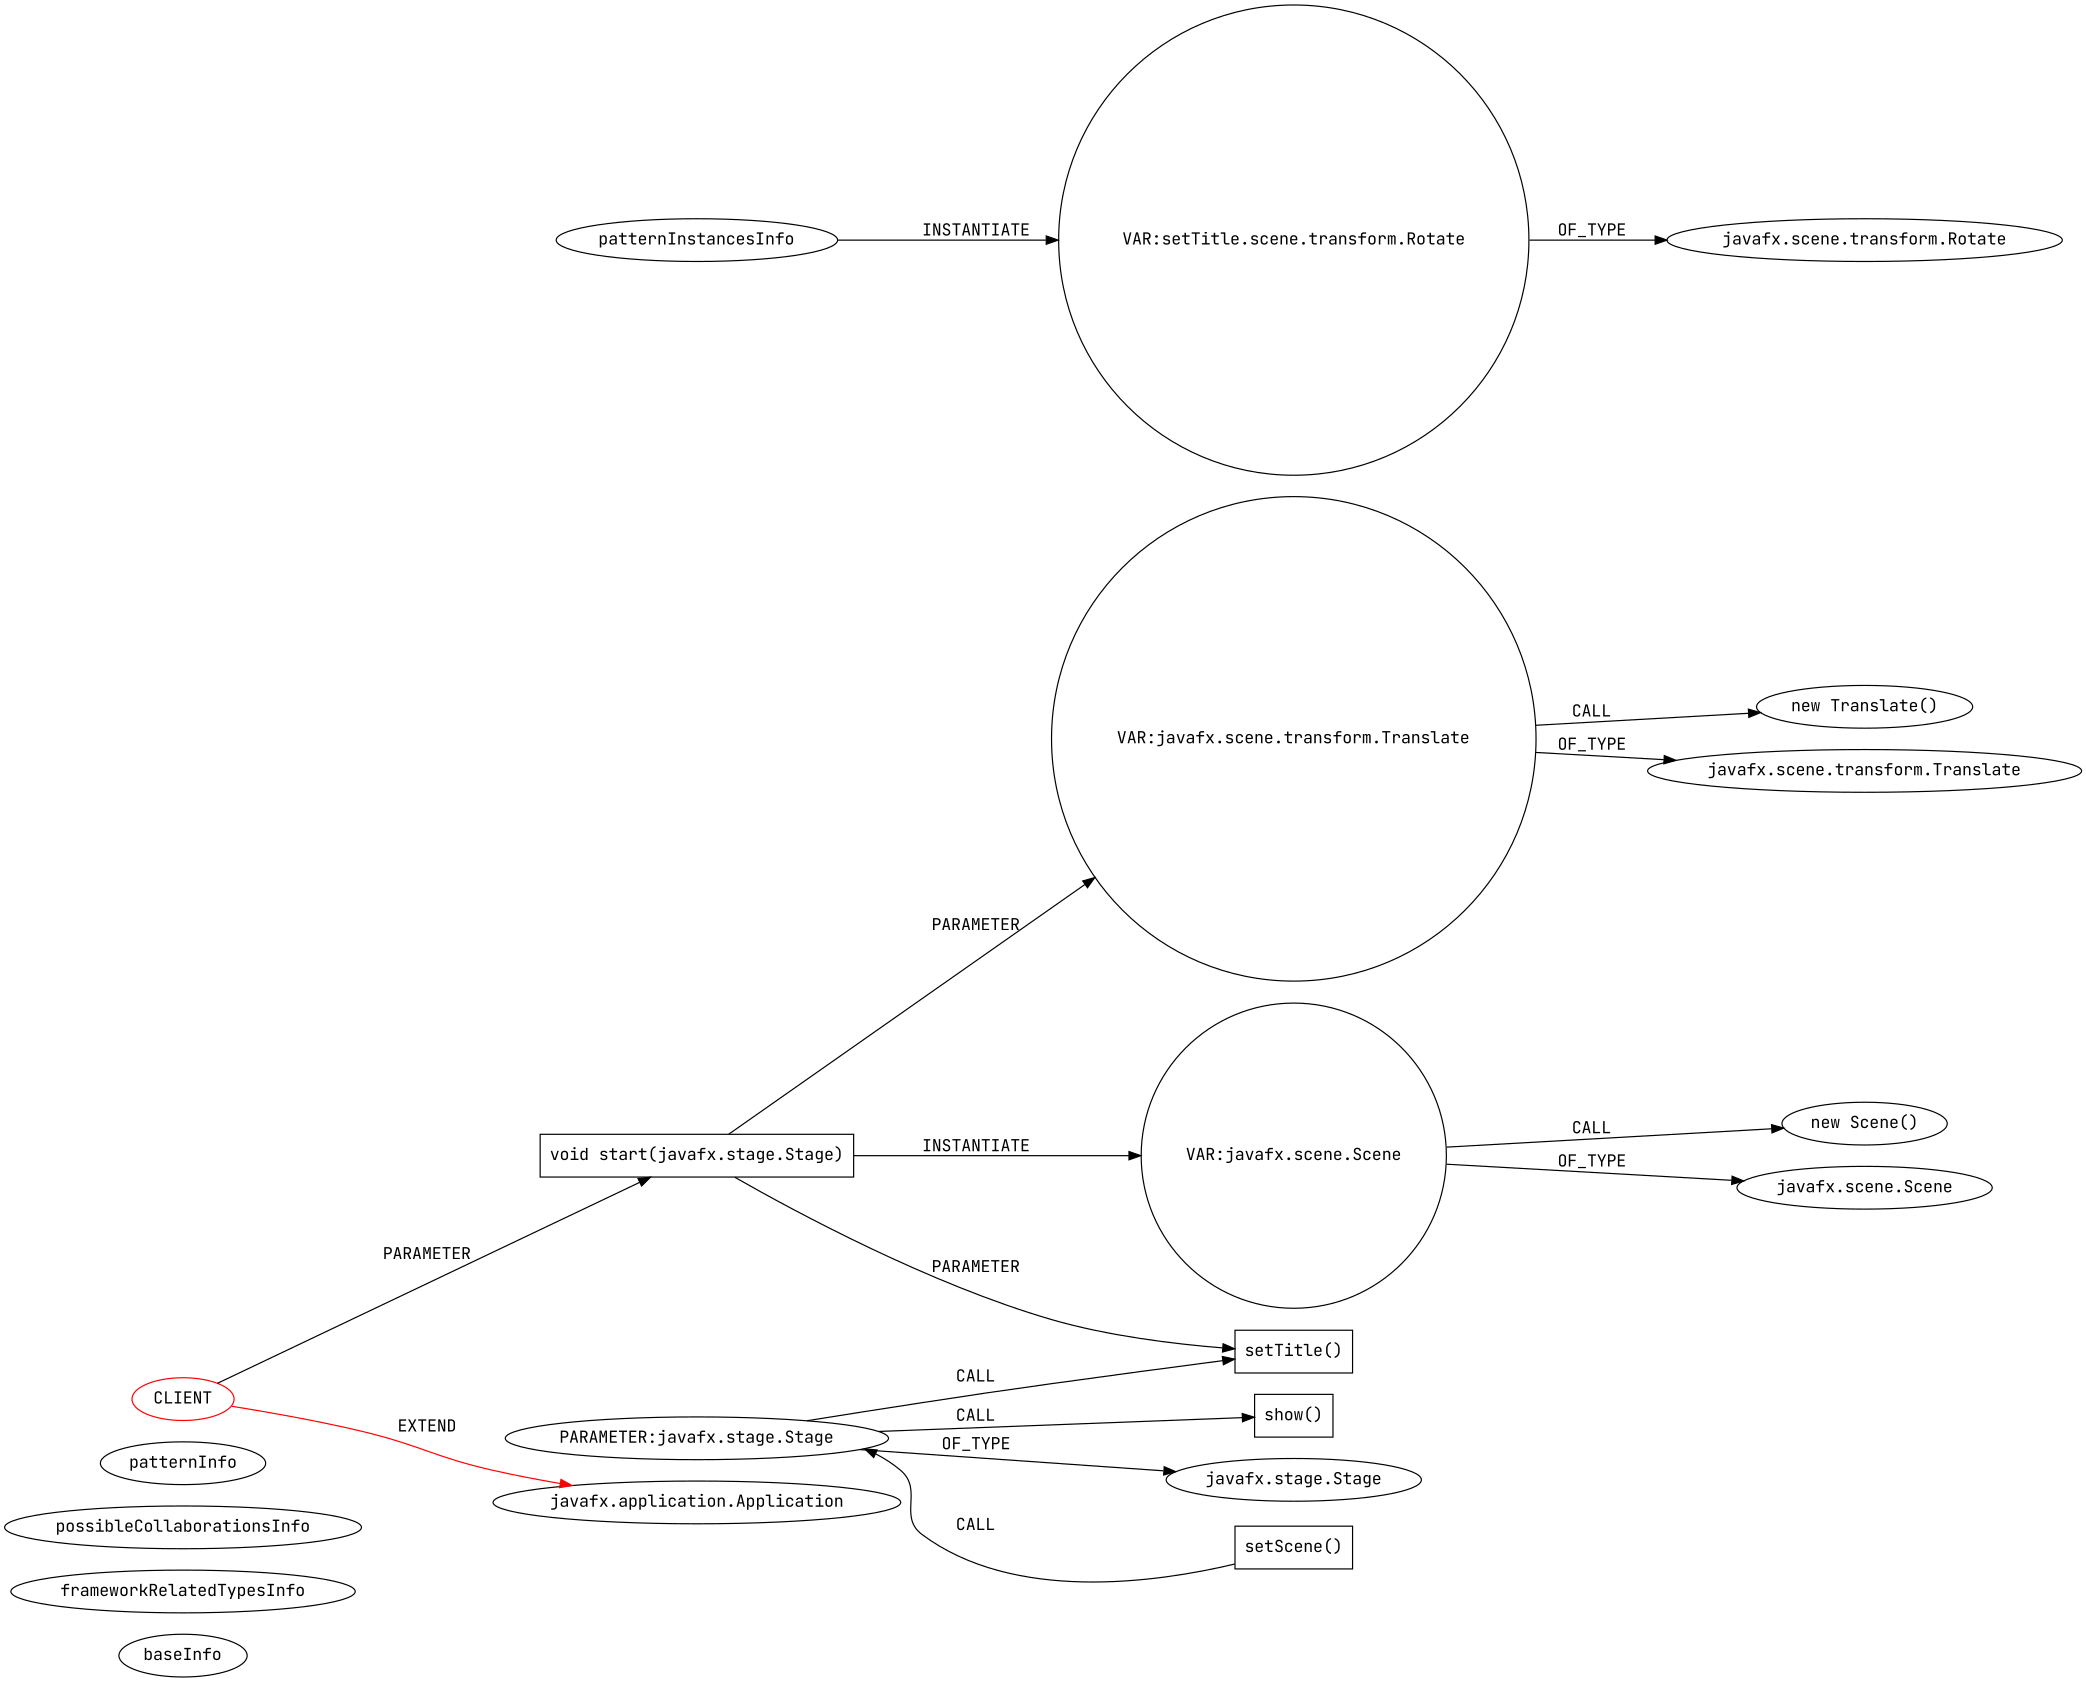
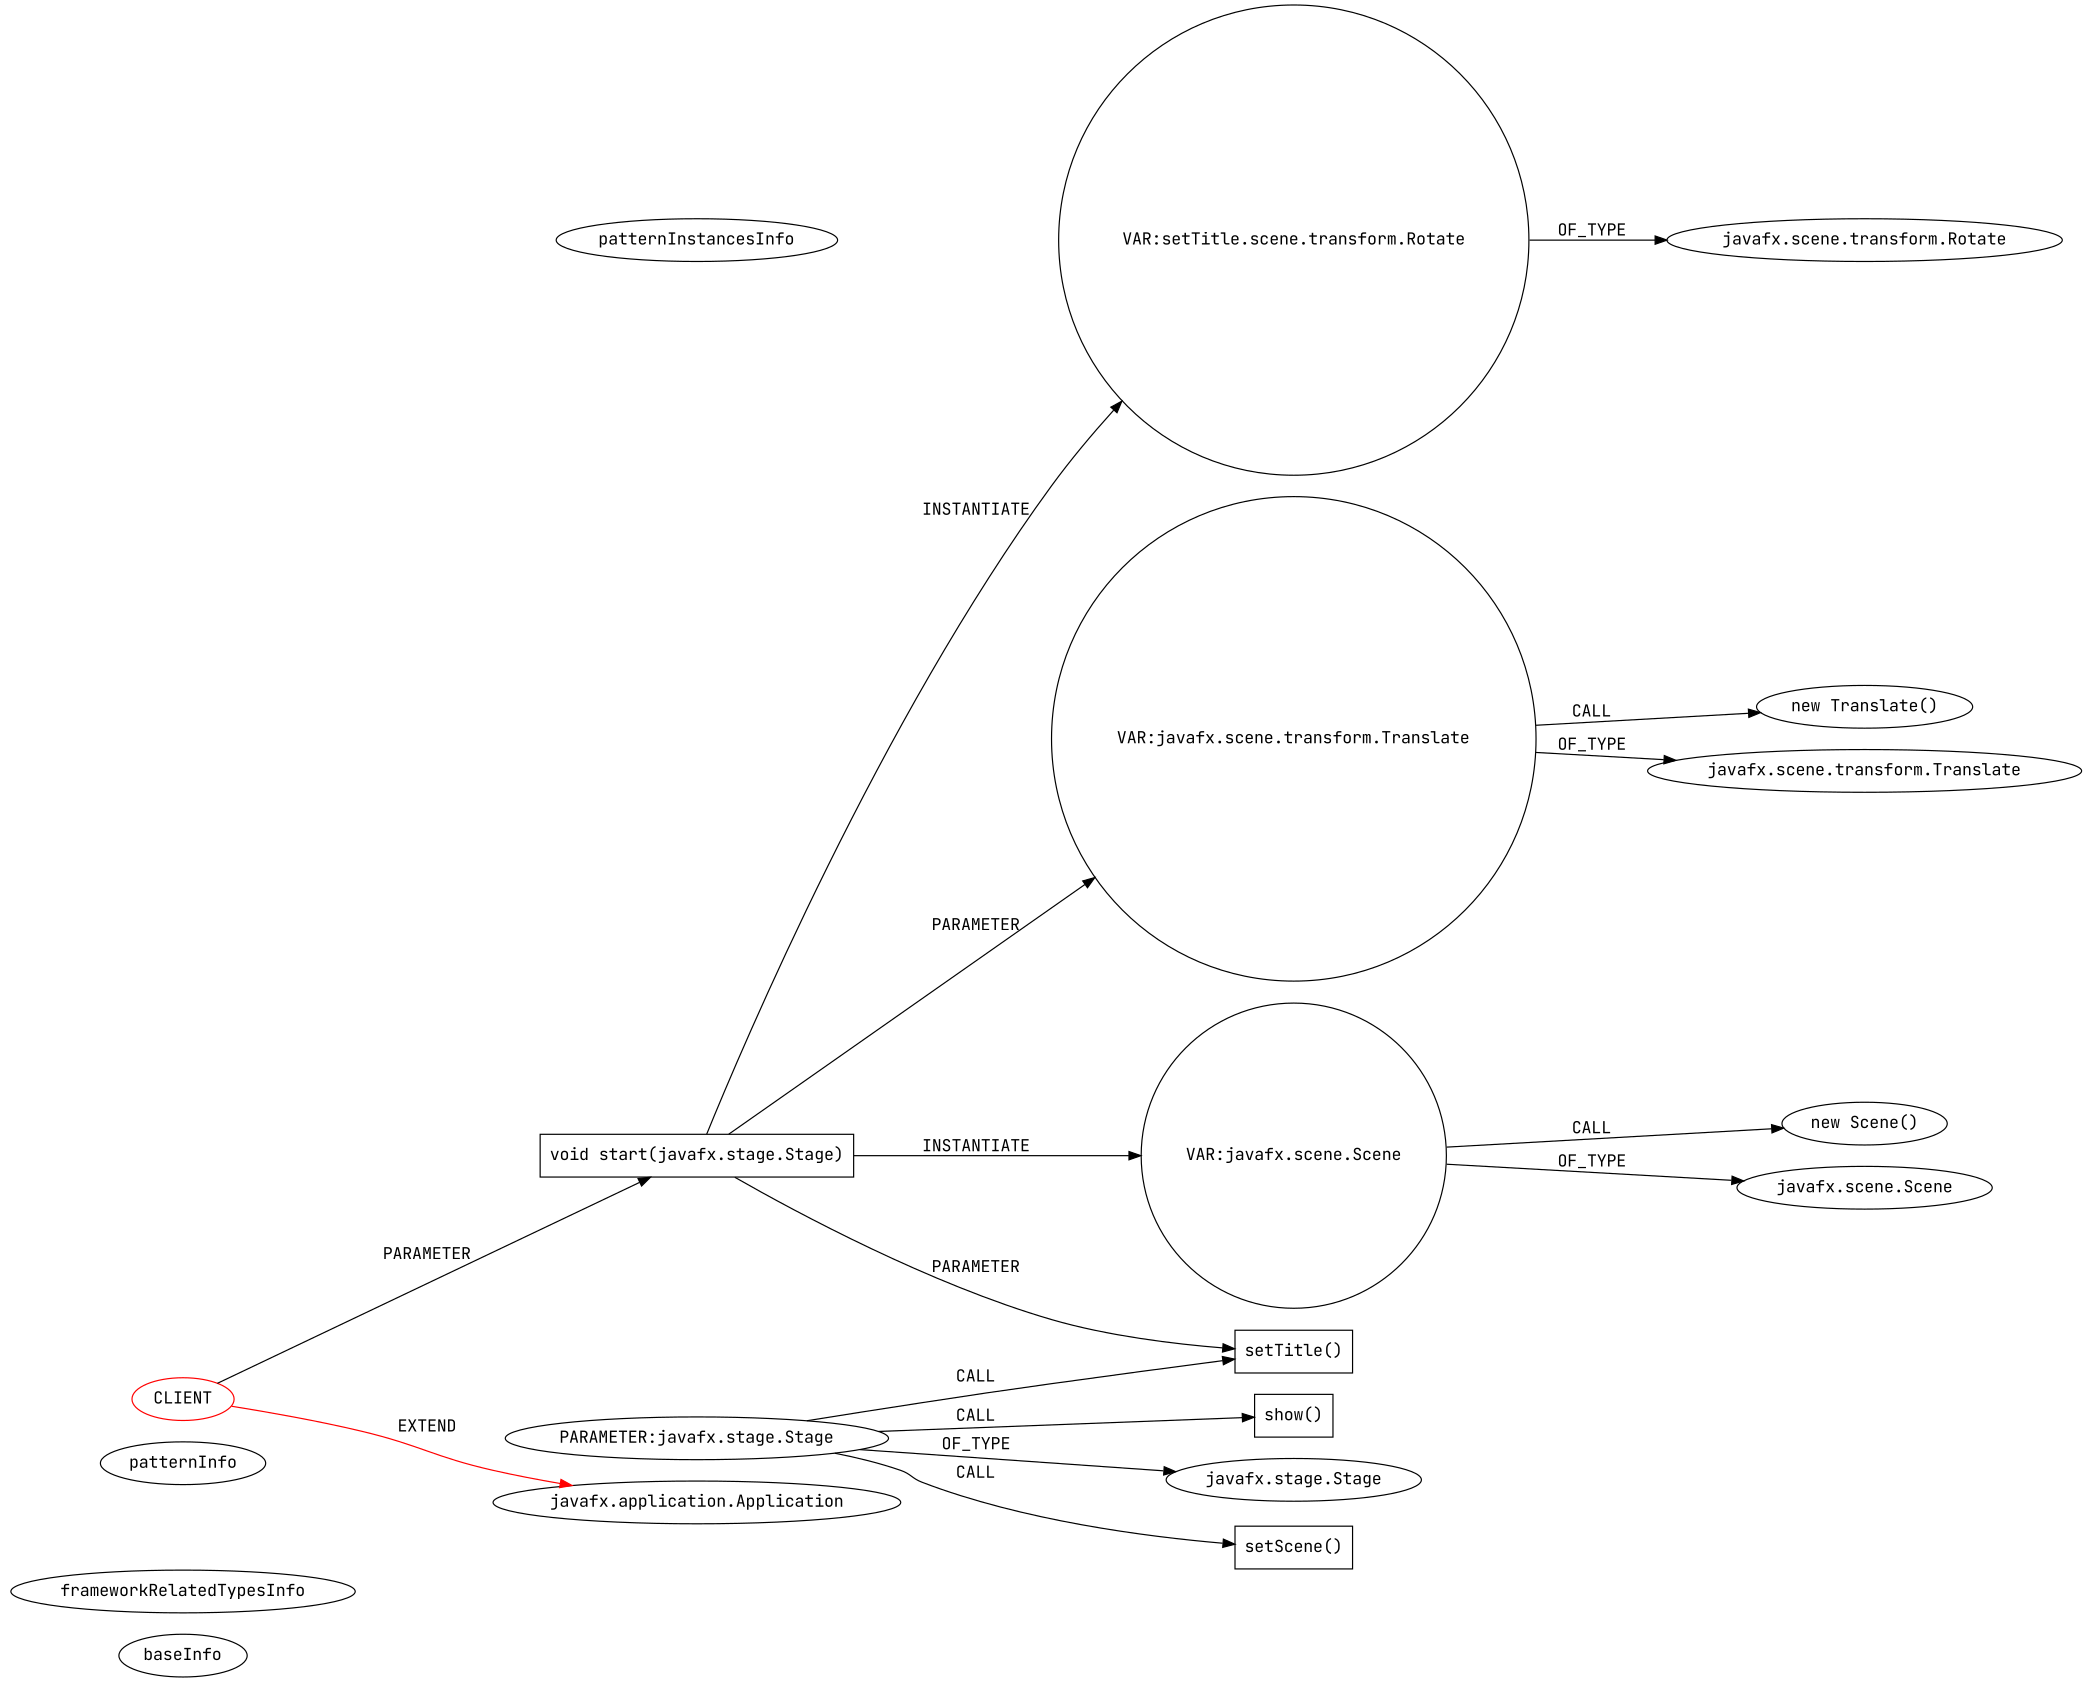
(942, 240) -> (884, 757)
(183, 1527) -> none
(1024, 1576) -> (1025, 1513)
